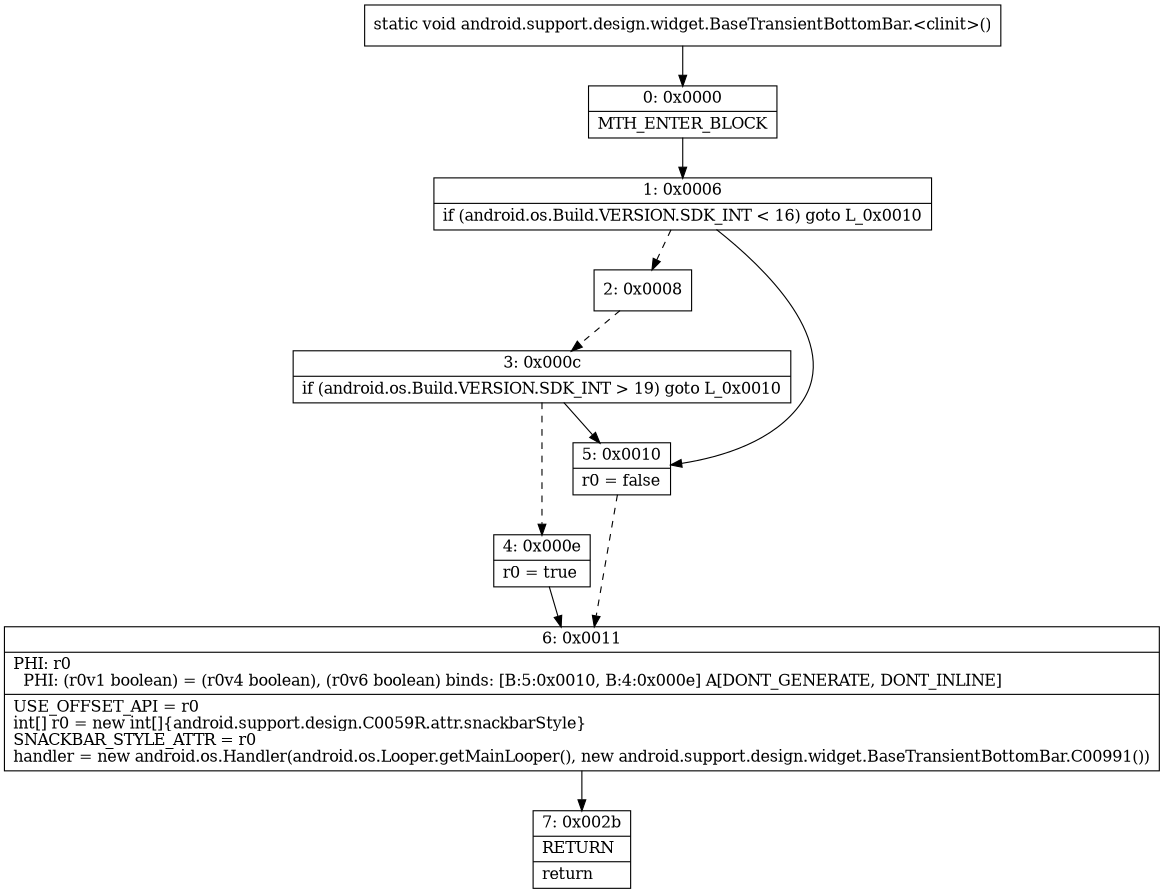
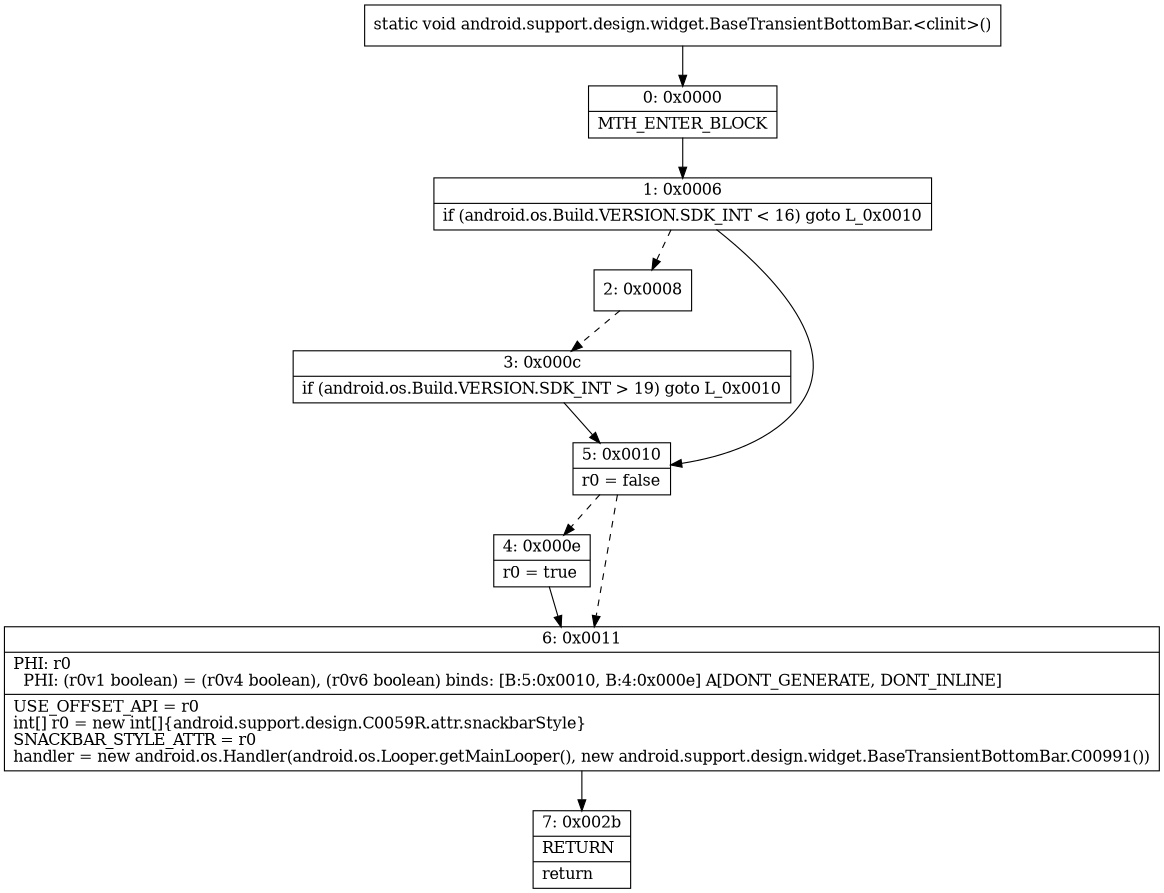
(542, 463) -> (586, 511)
